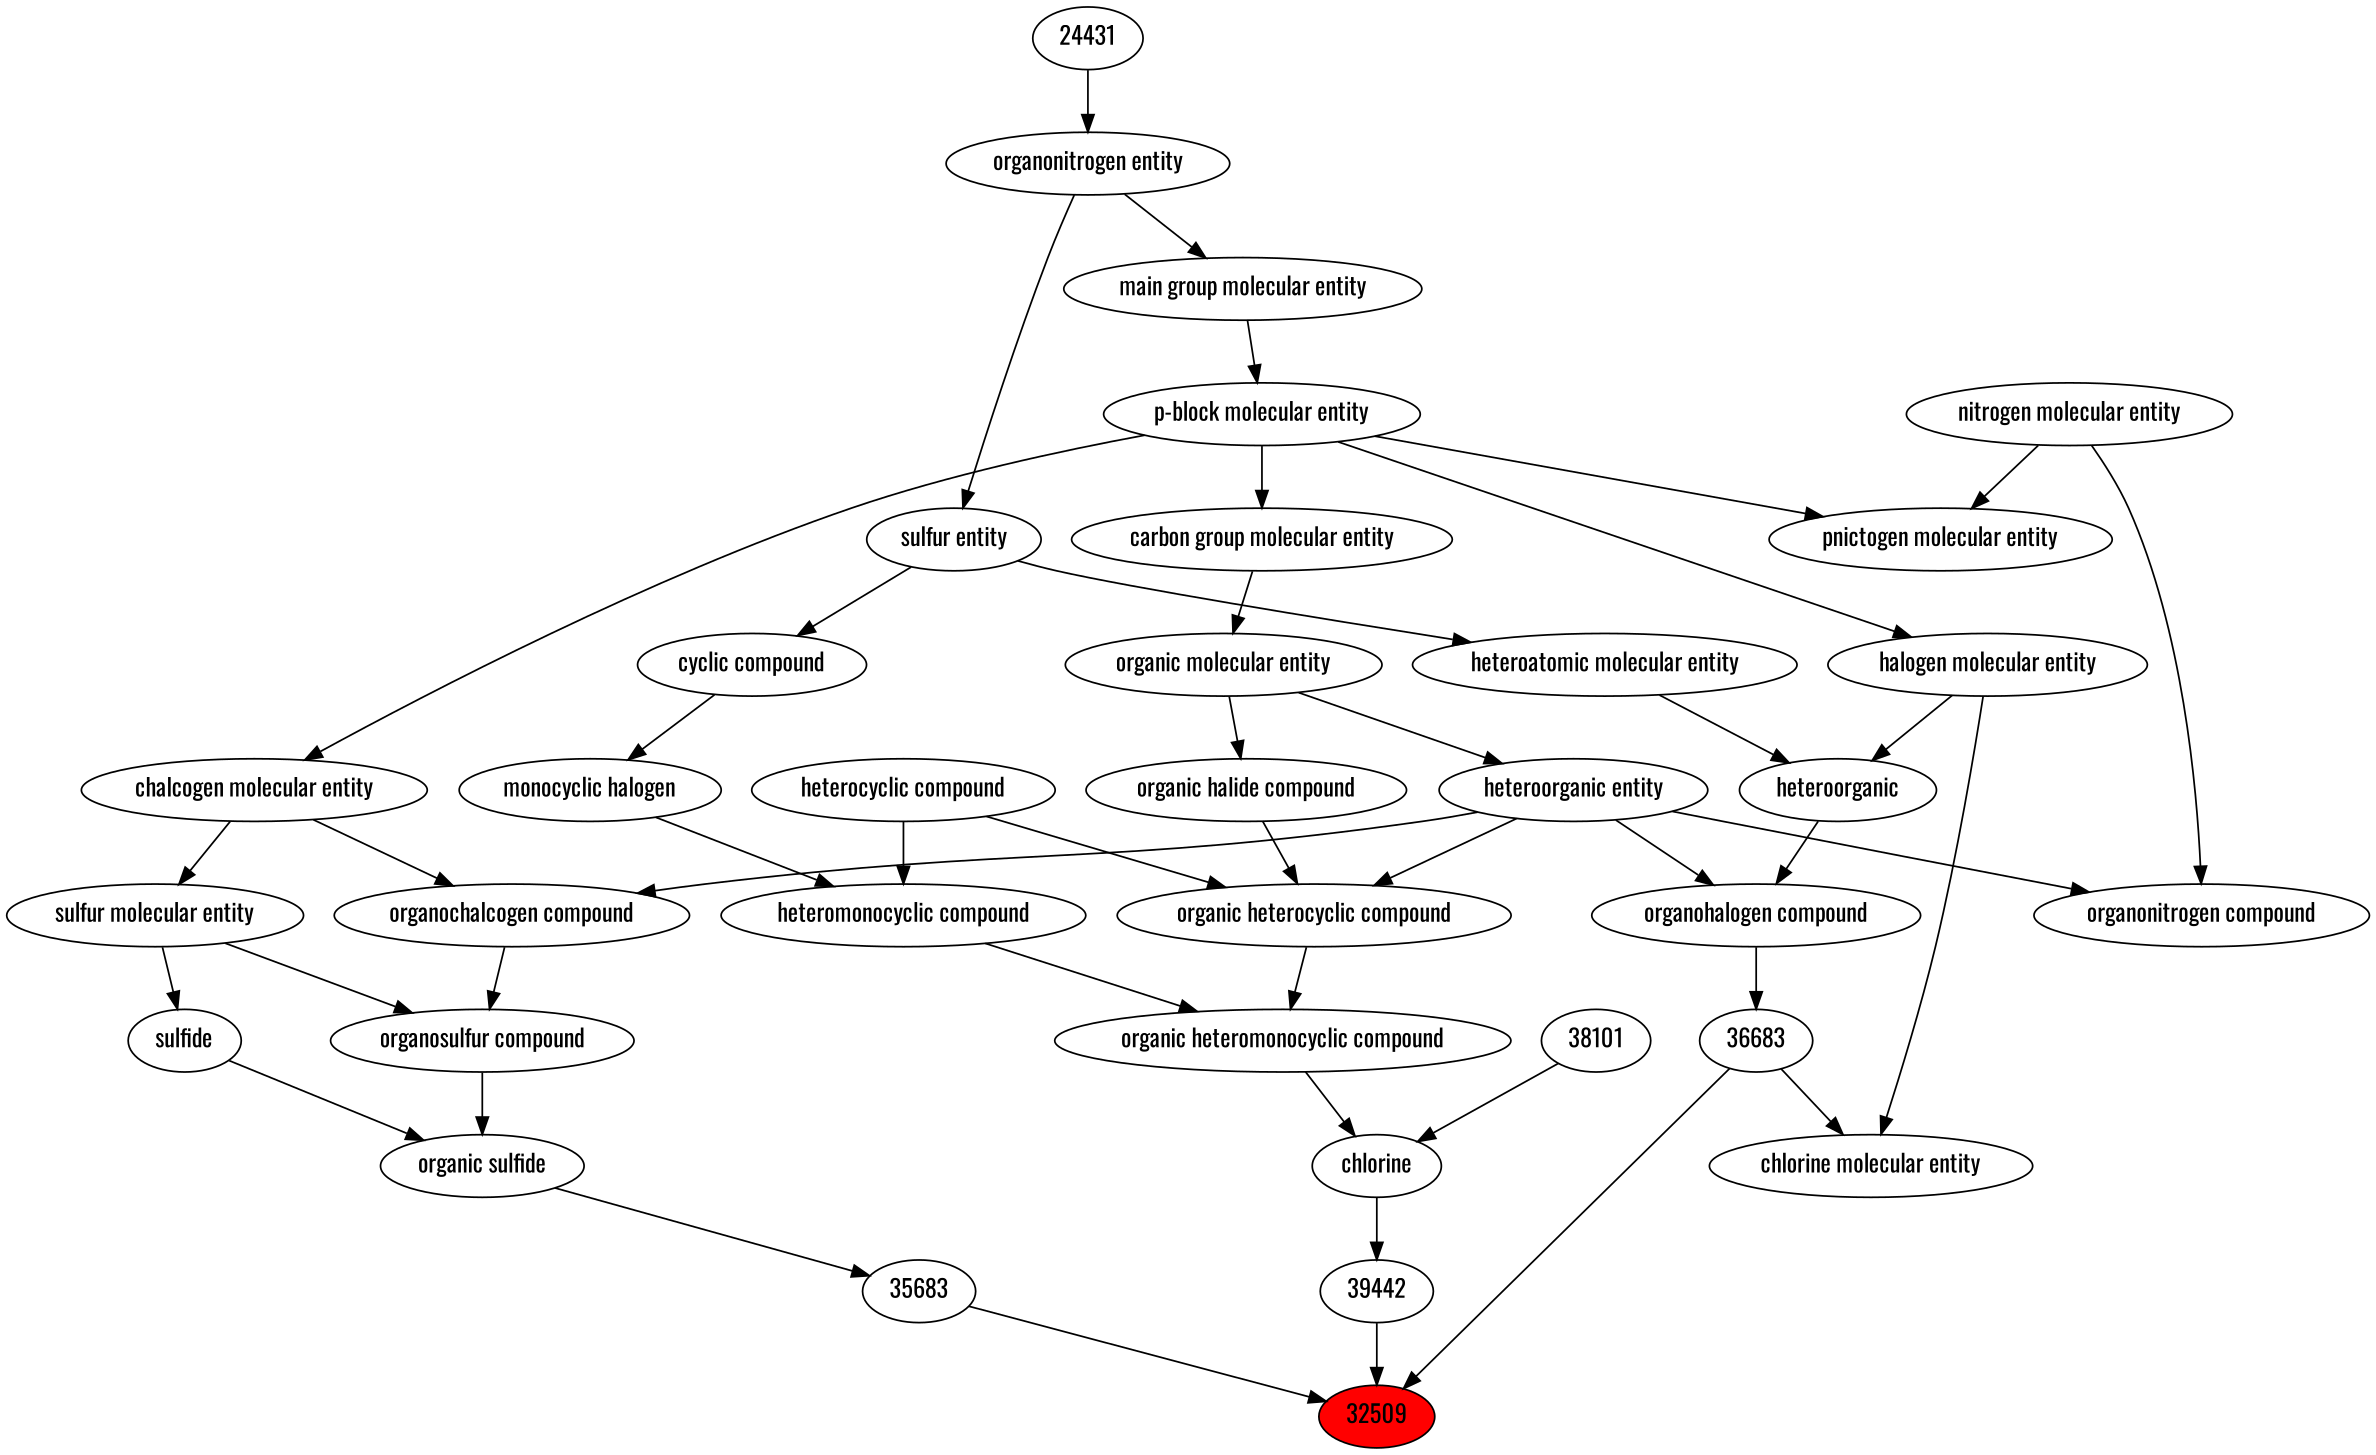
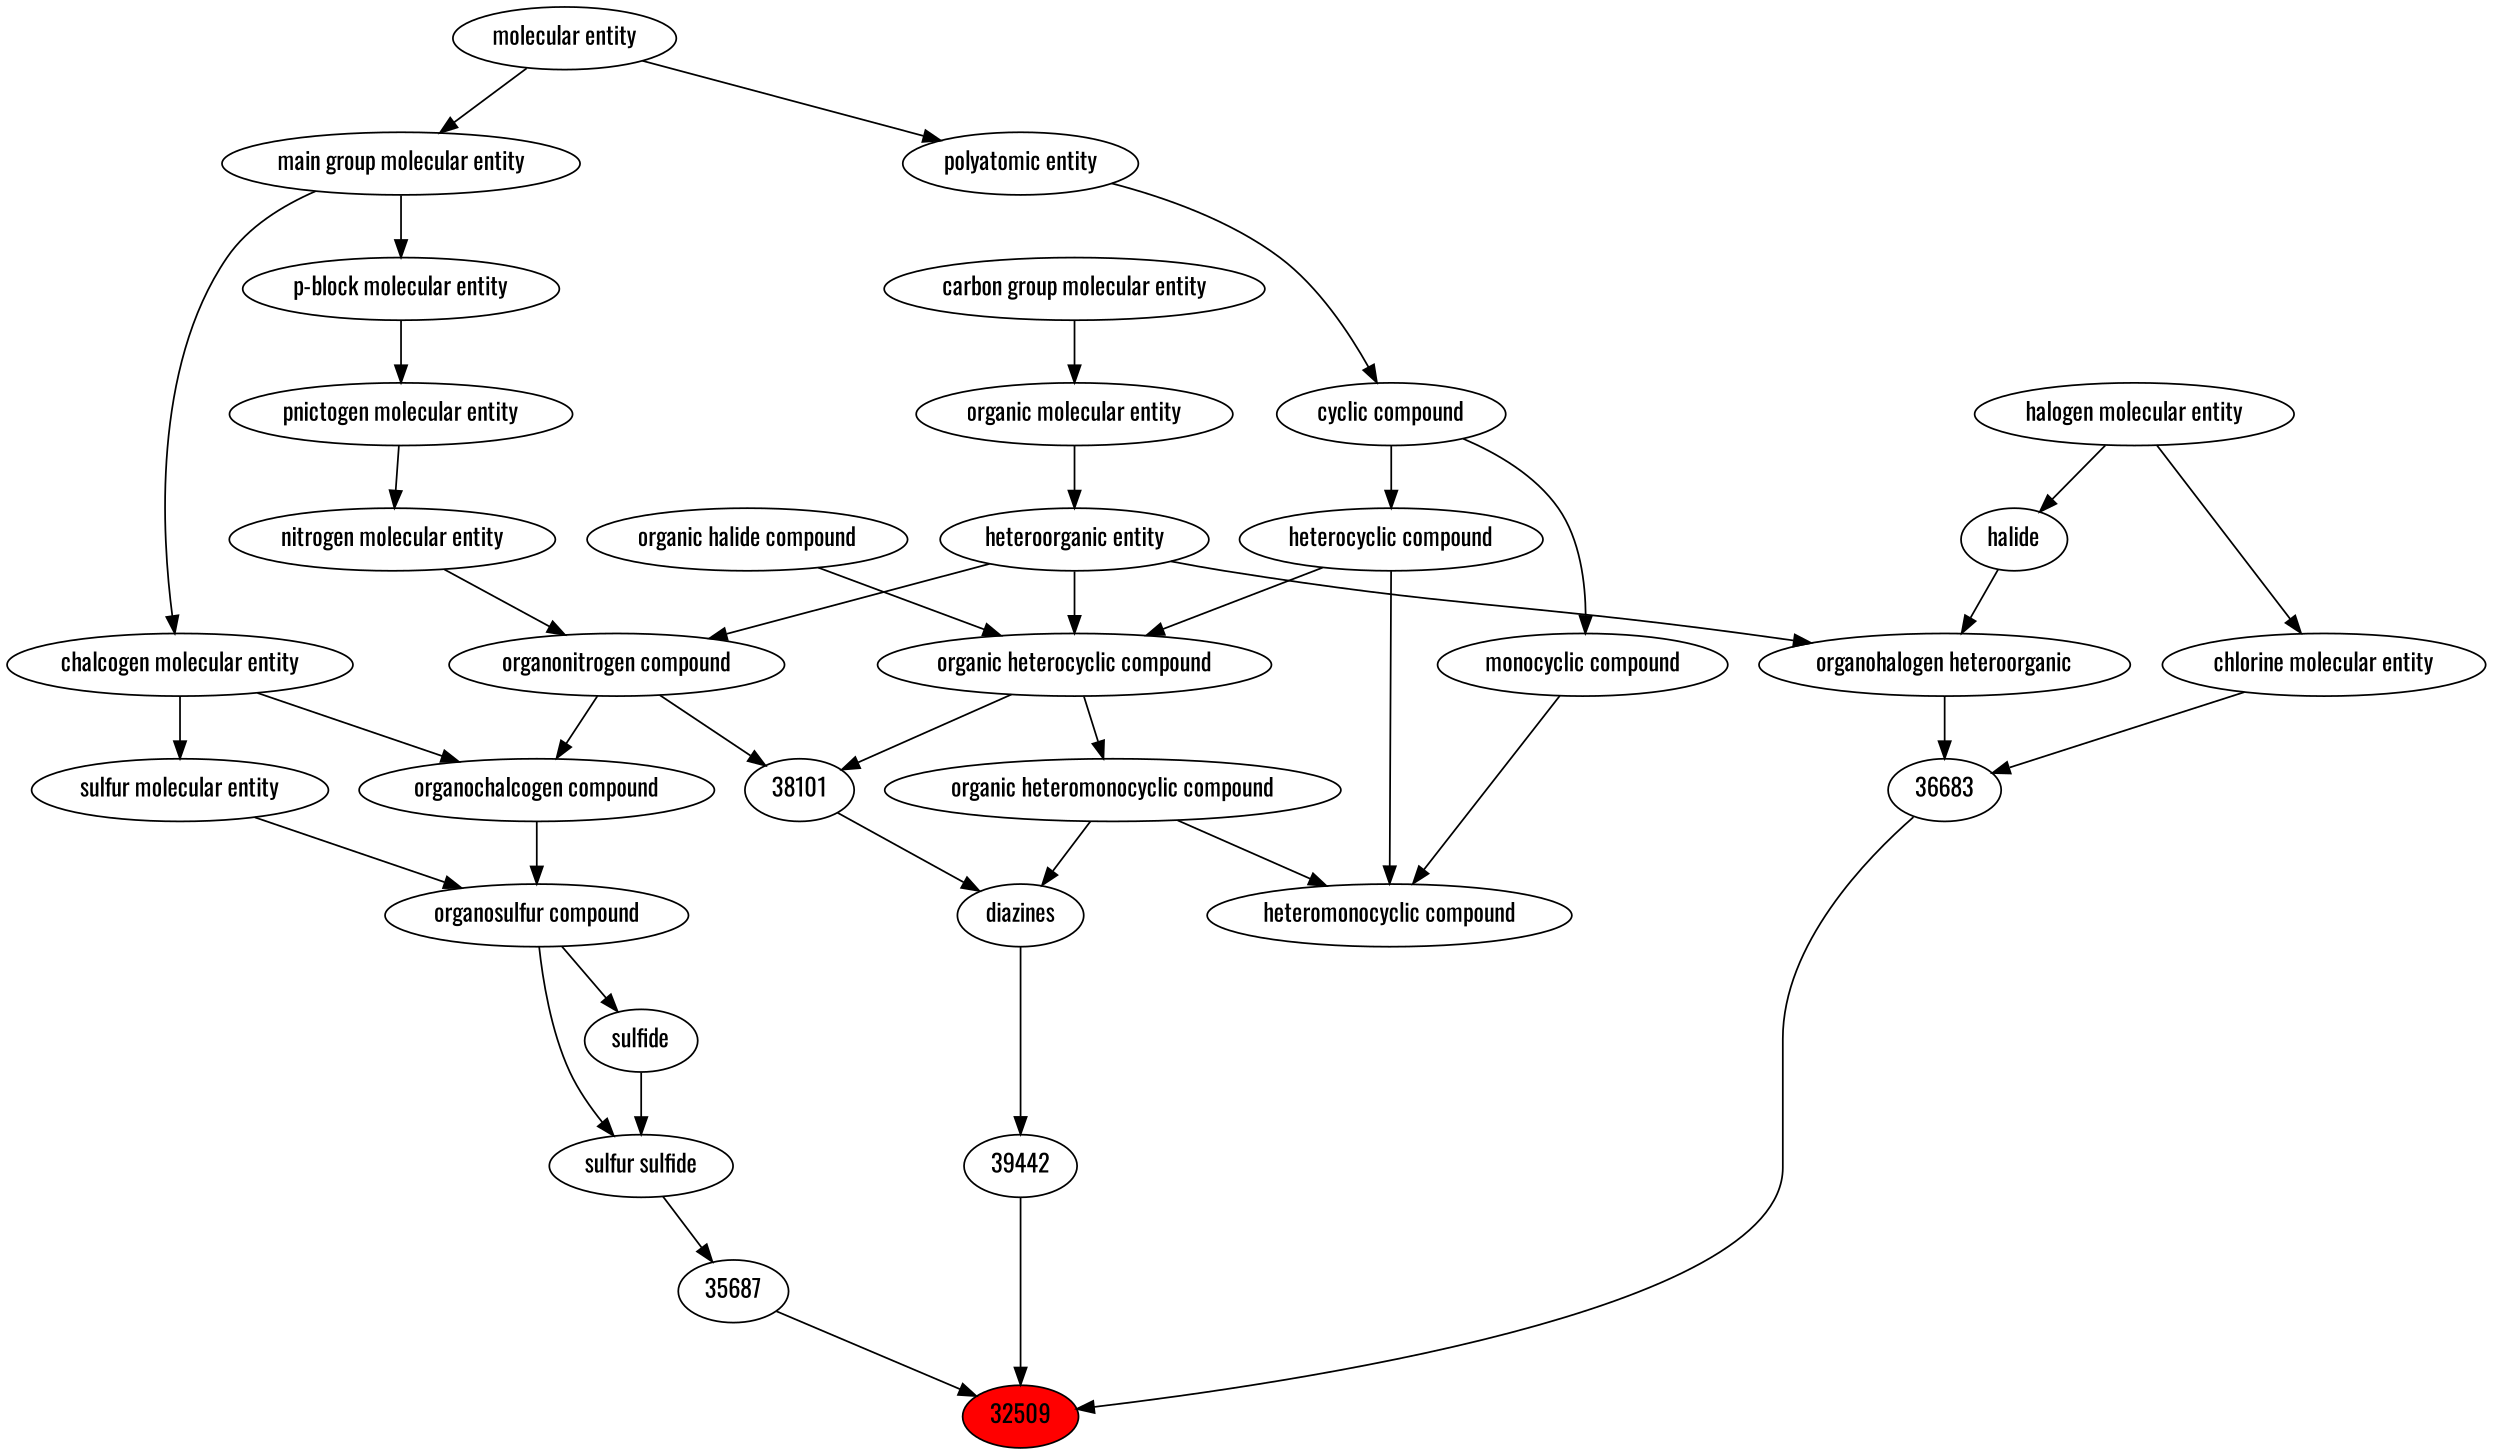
(1088, 38) -> none
(1088, 164) -> (565, 38)
(1262, 468) -> none
none -> (1391, 468)
(2011, 471) -> (397, 468)
(1616, 537) -> none
(954, 539) -> (1021, 164)
(720, 559) -> (179, 376)
(1605, 665) -> none
(1233, 719) -> none
none -> (705, 725)
none -> (935, 728)
(590, 790) -> (1583, 665)
(1838, 790) -> (2014, 539)
(1067, 855) -> (582, 720)
(1756, 915) -> (1945, 665)
(168, 970) -> (584, 972)
(1083, 975) -> (1244, 850)
(1806, 1095) -> (2127, 730)
(482, 1166) -> (641, 1166)
(1377, 1166) -> (1021, 915)
(919, 1291) -> (733, 1291)
